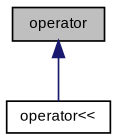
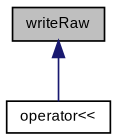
(59, 24) -> (59, 24)
